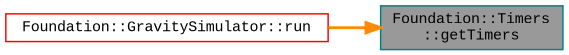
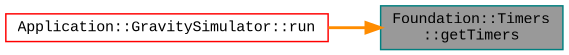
(167, 28) -> (167, 28)
